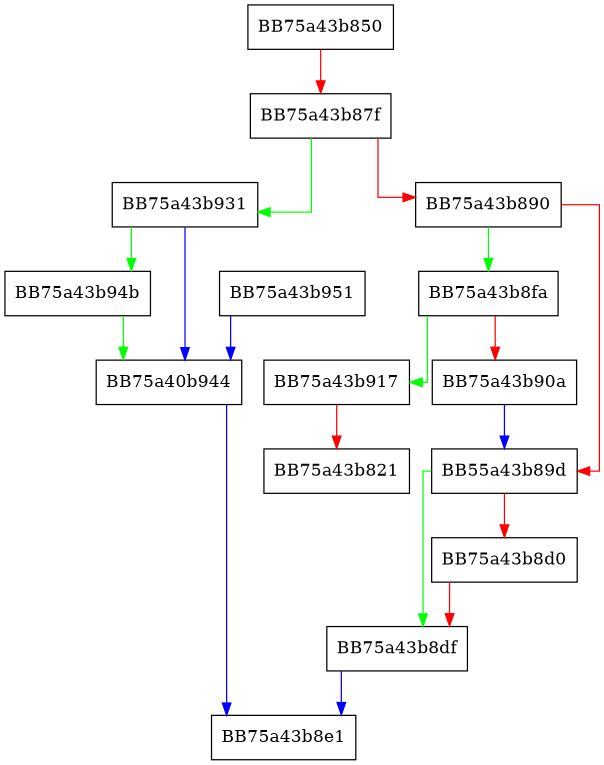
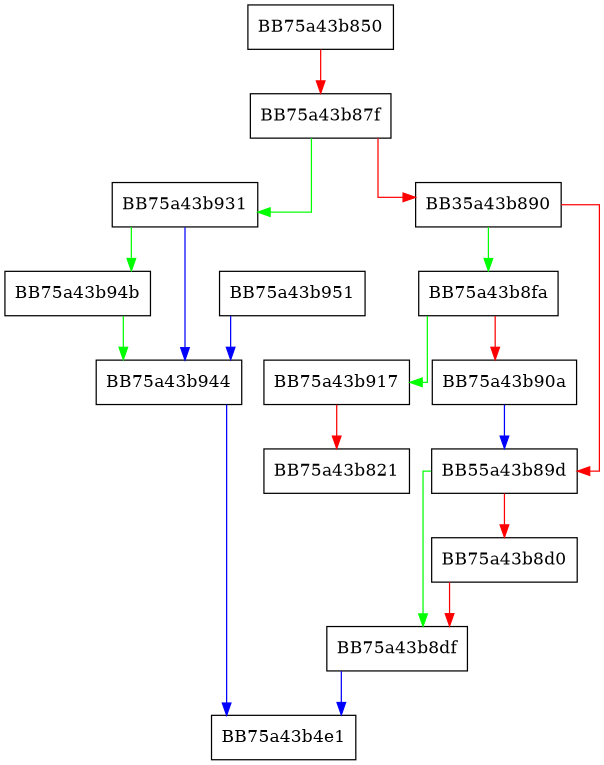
(488, 205) -> (488, 205)
(169, 382) -> (169, 382)
(284, 738) -> (284, 738)
